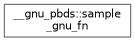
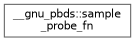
(68, 21) -> (68, 21)
